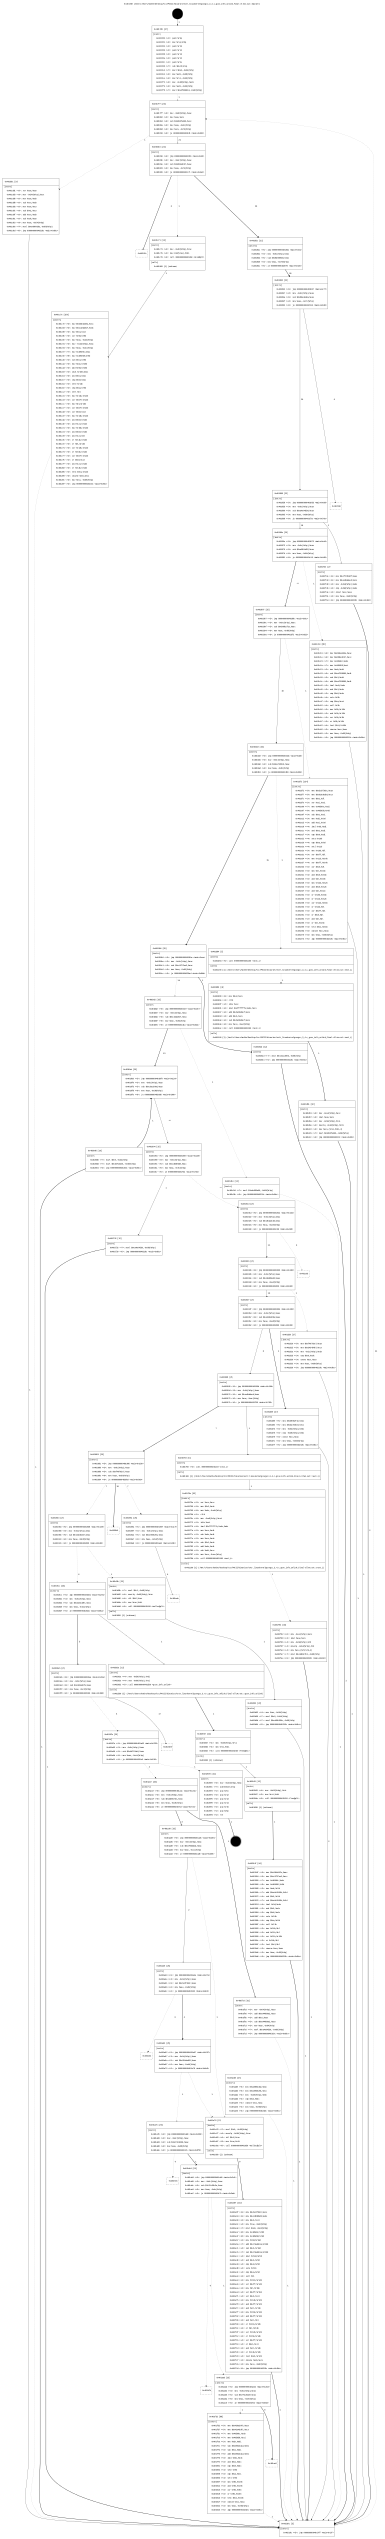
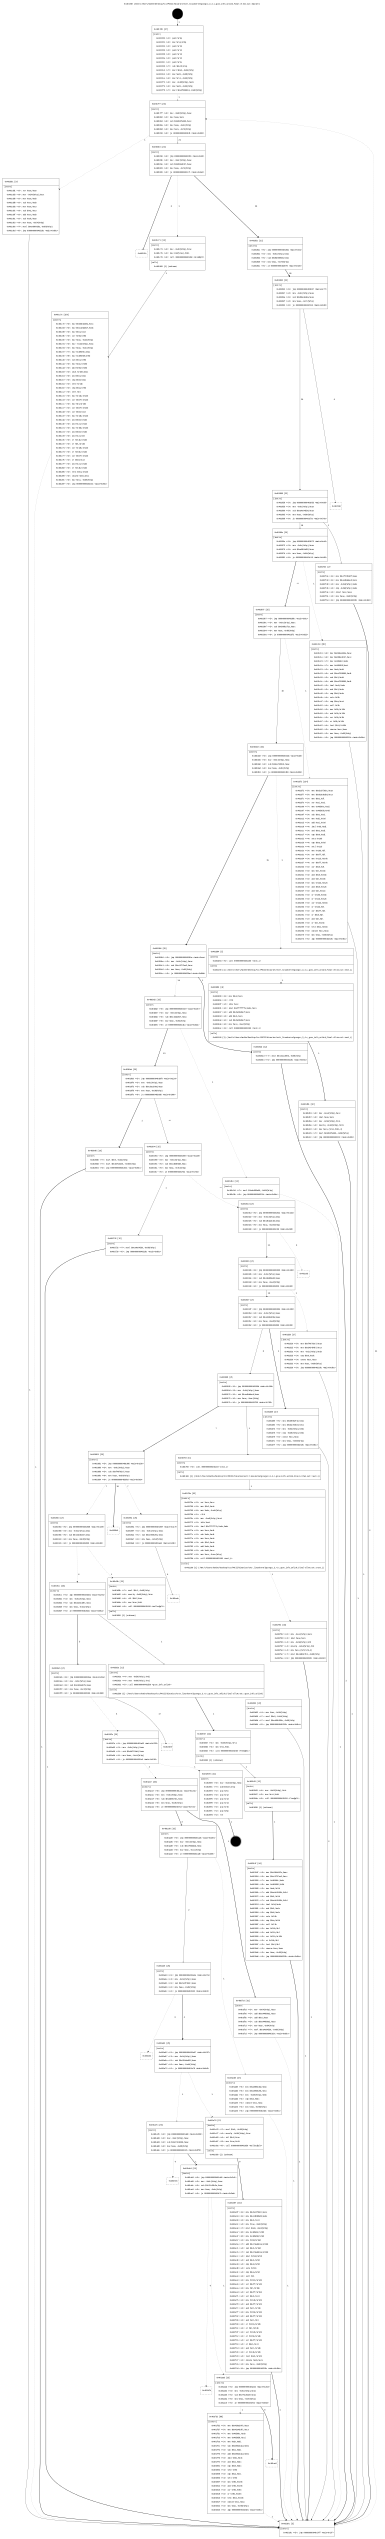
(149, 1125) -> (130, 1123)
(236, 1641) -> none
(215, 1986) -> (222, 1967)
